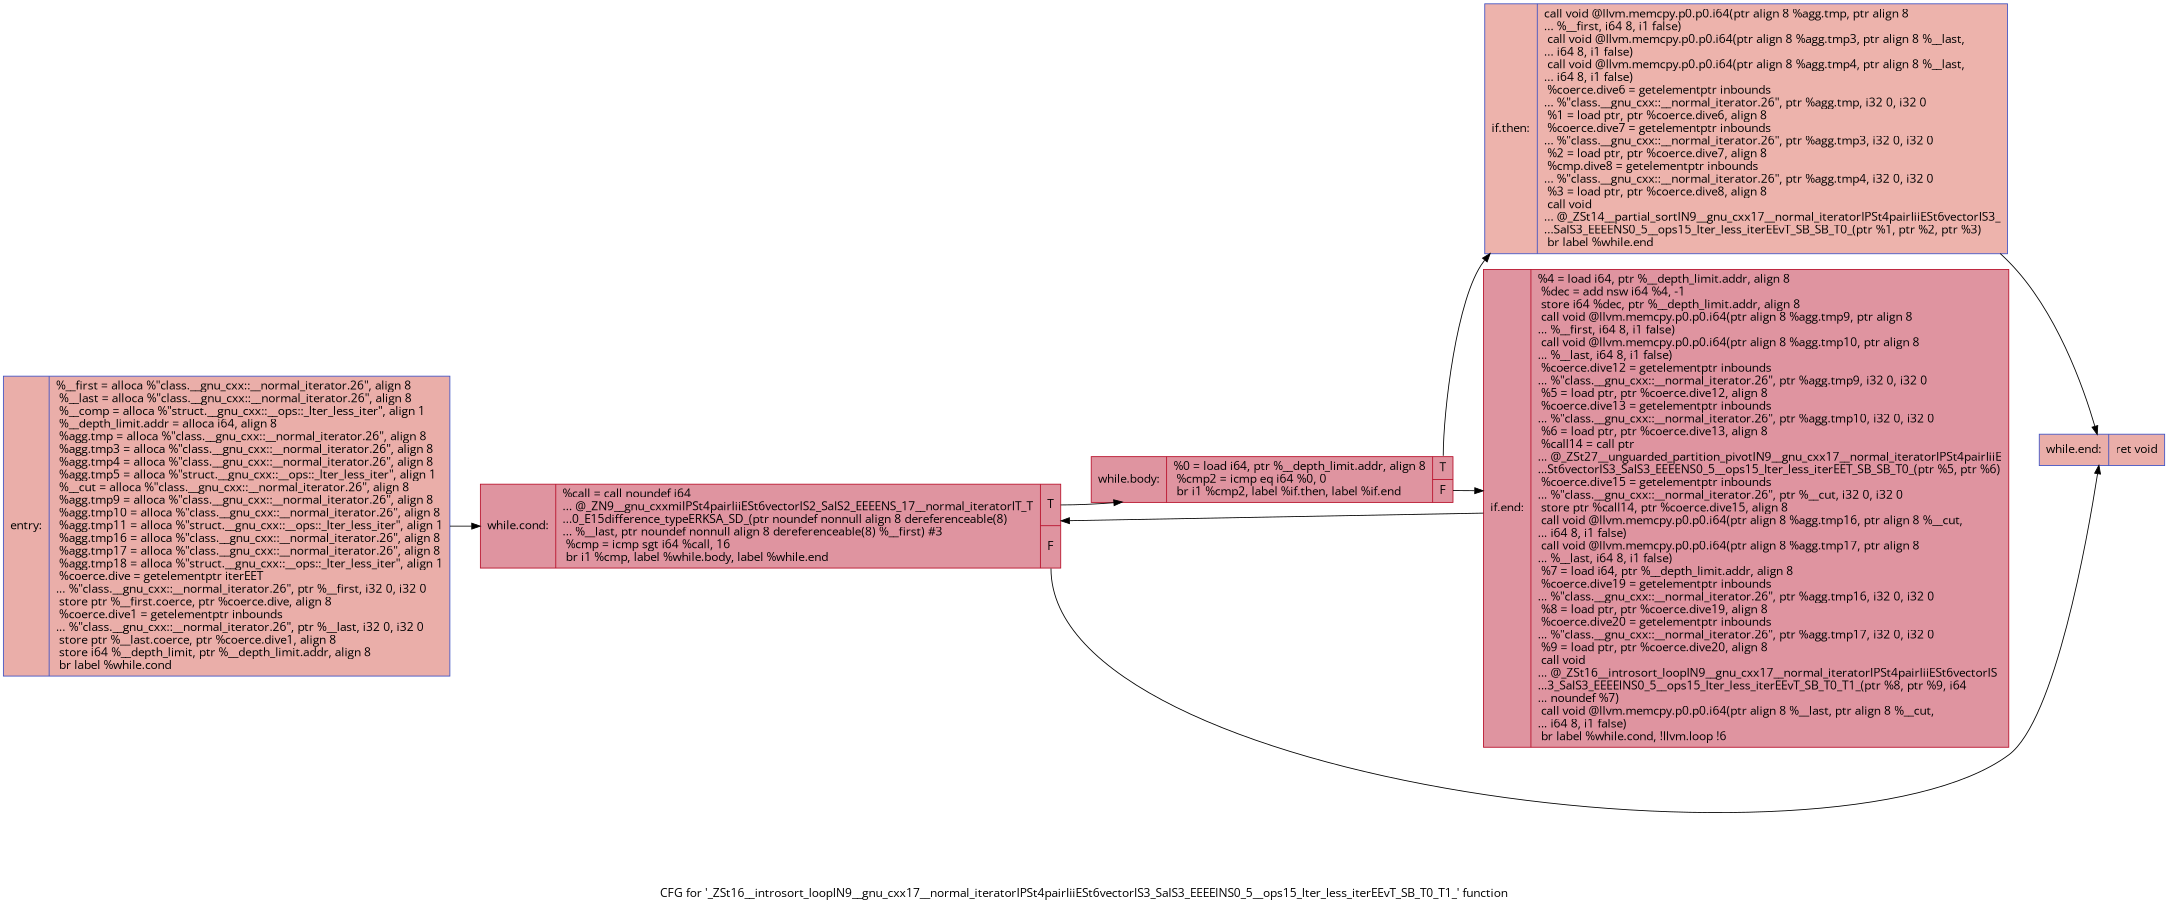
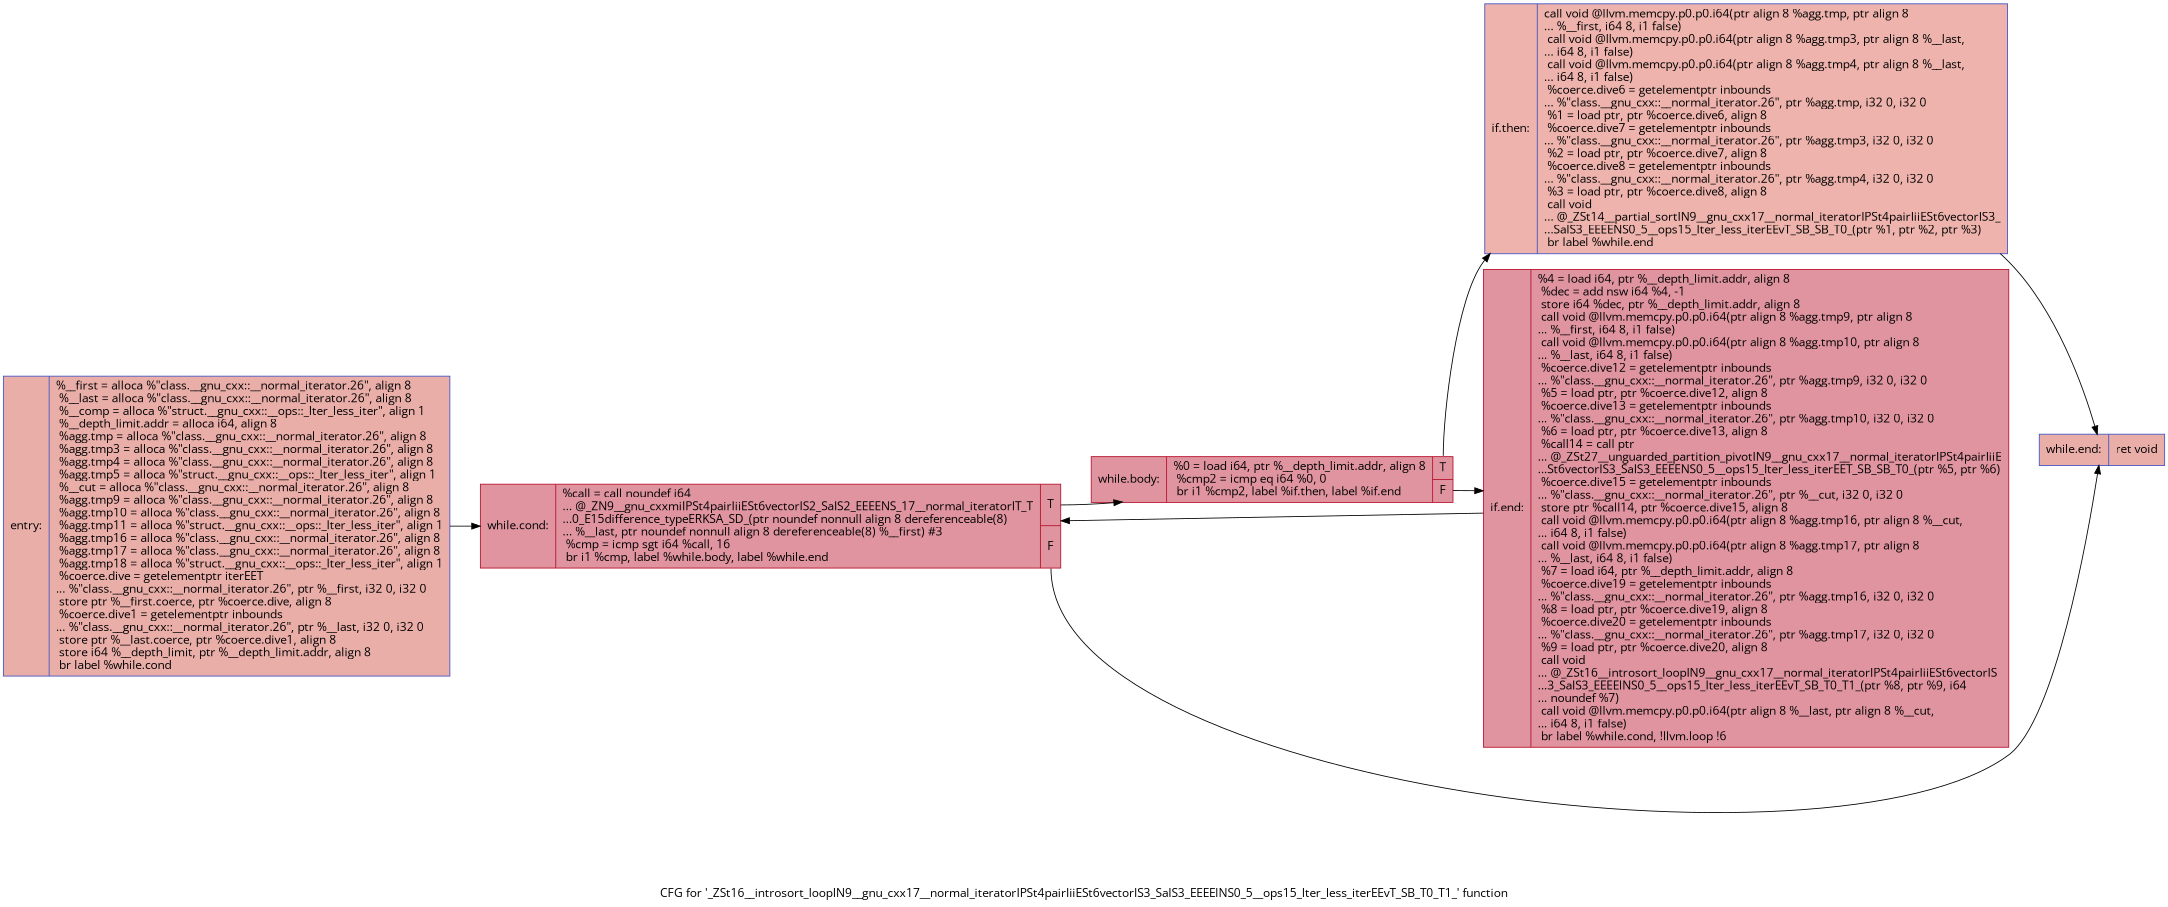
(1651, 166) -> (1658, 166)
